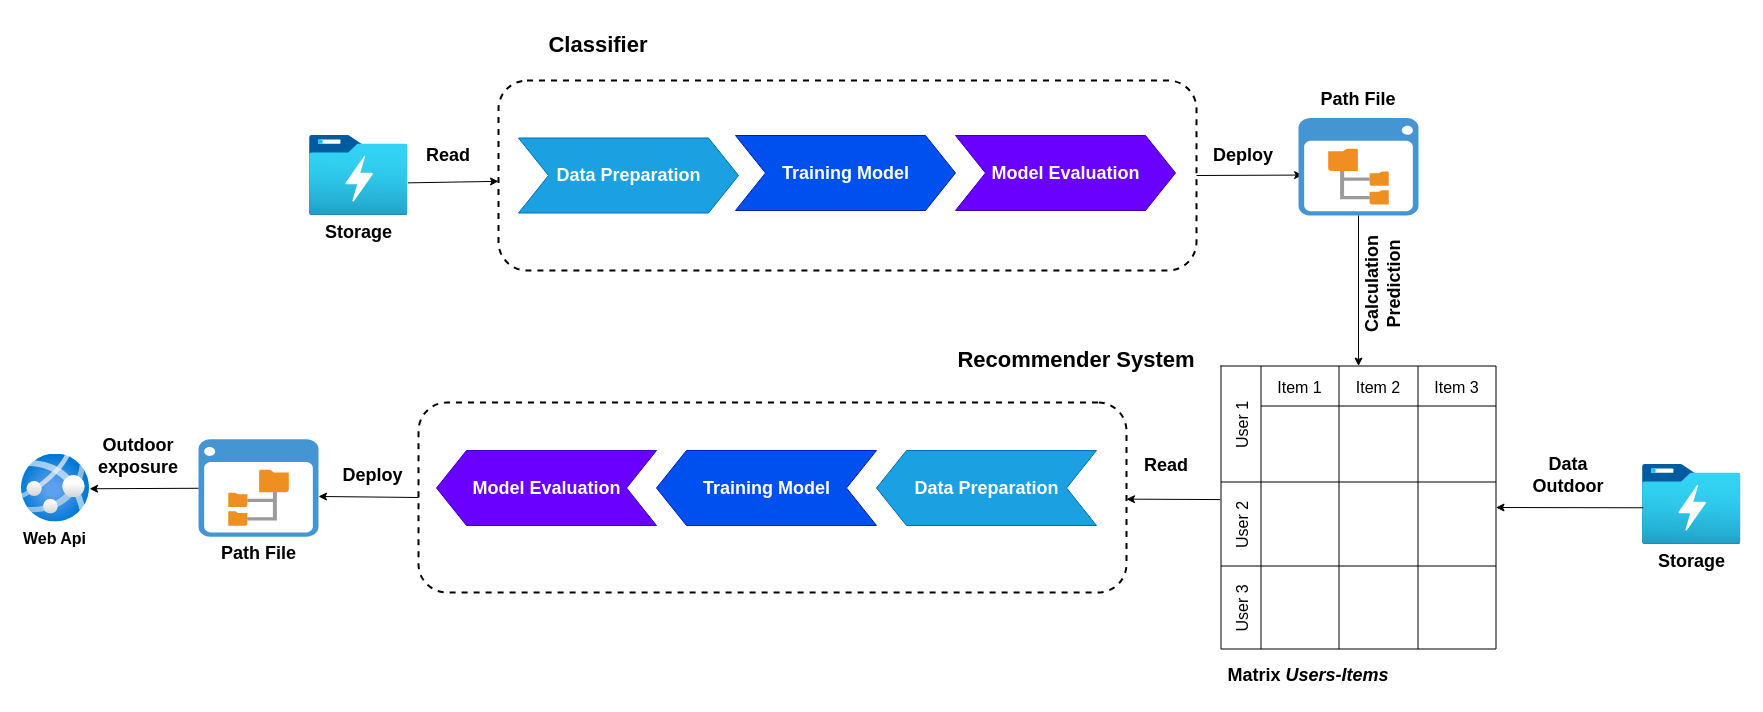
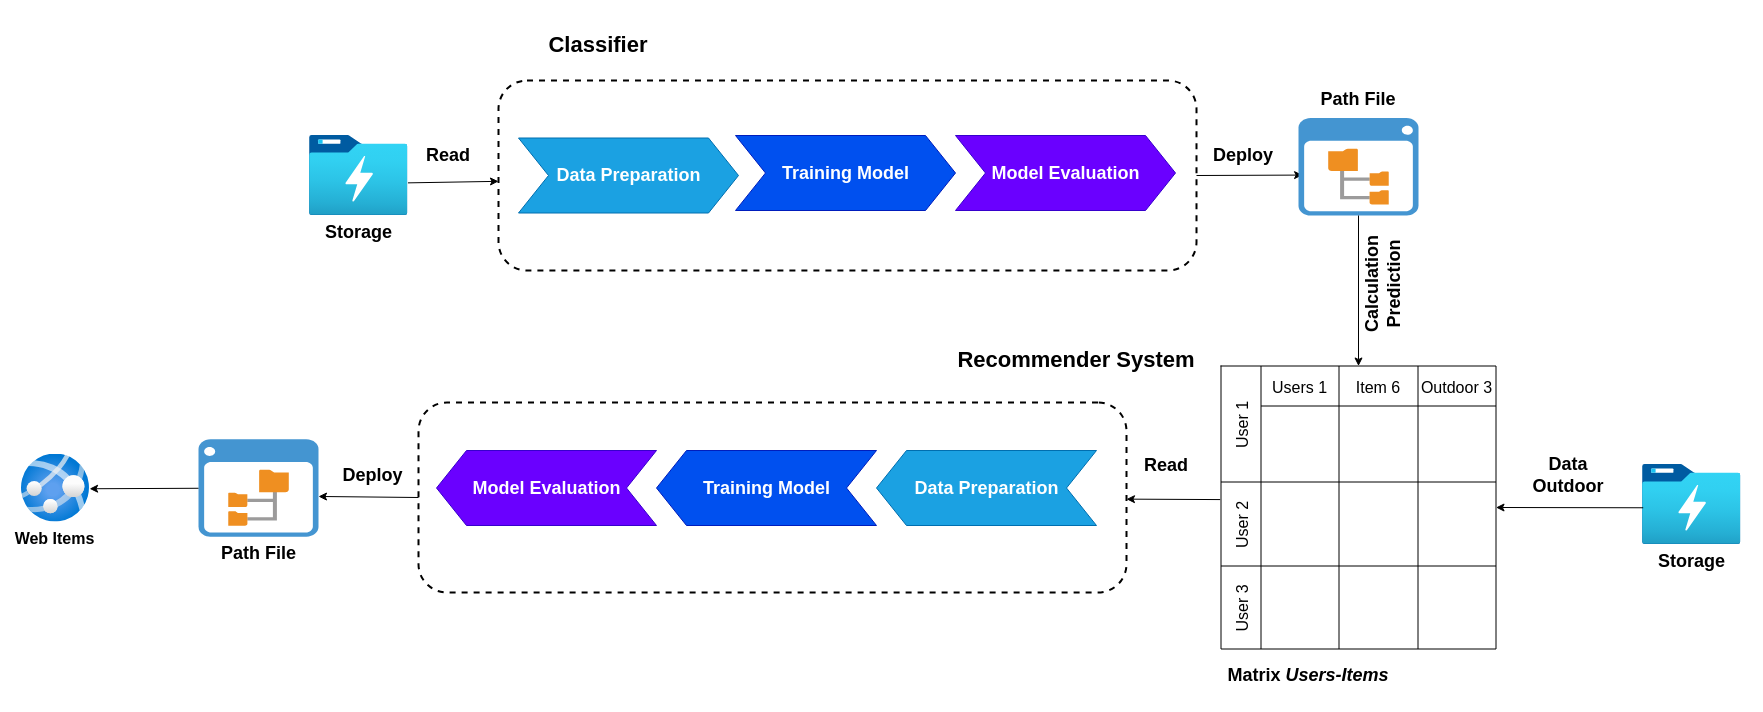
(1300, 387) -> (1300, 387)
(1378, 387) -> (1378, 387)
(1457, 387) -> (1457, 387)
(139, 457) -> none
(55, 539) -> (55, 539)
